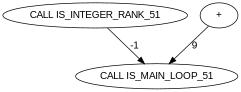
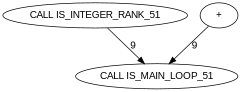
(135, 46) -> (133, 46)
